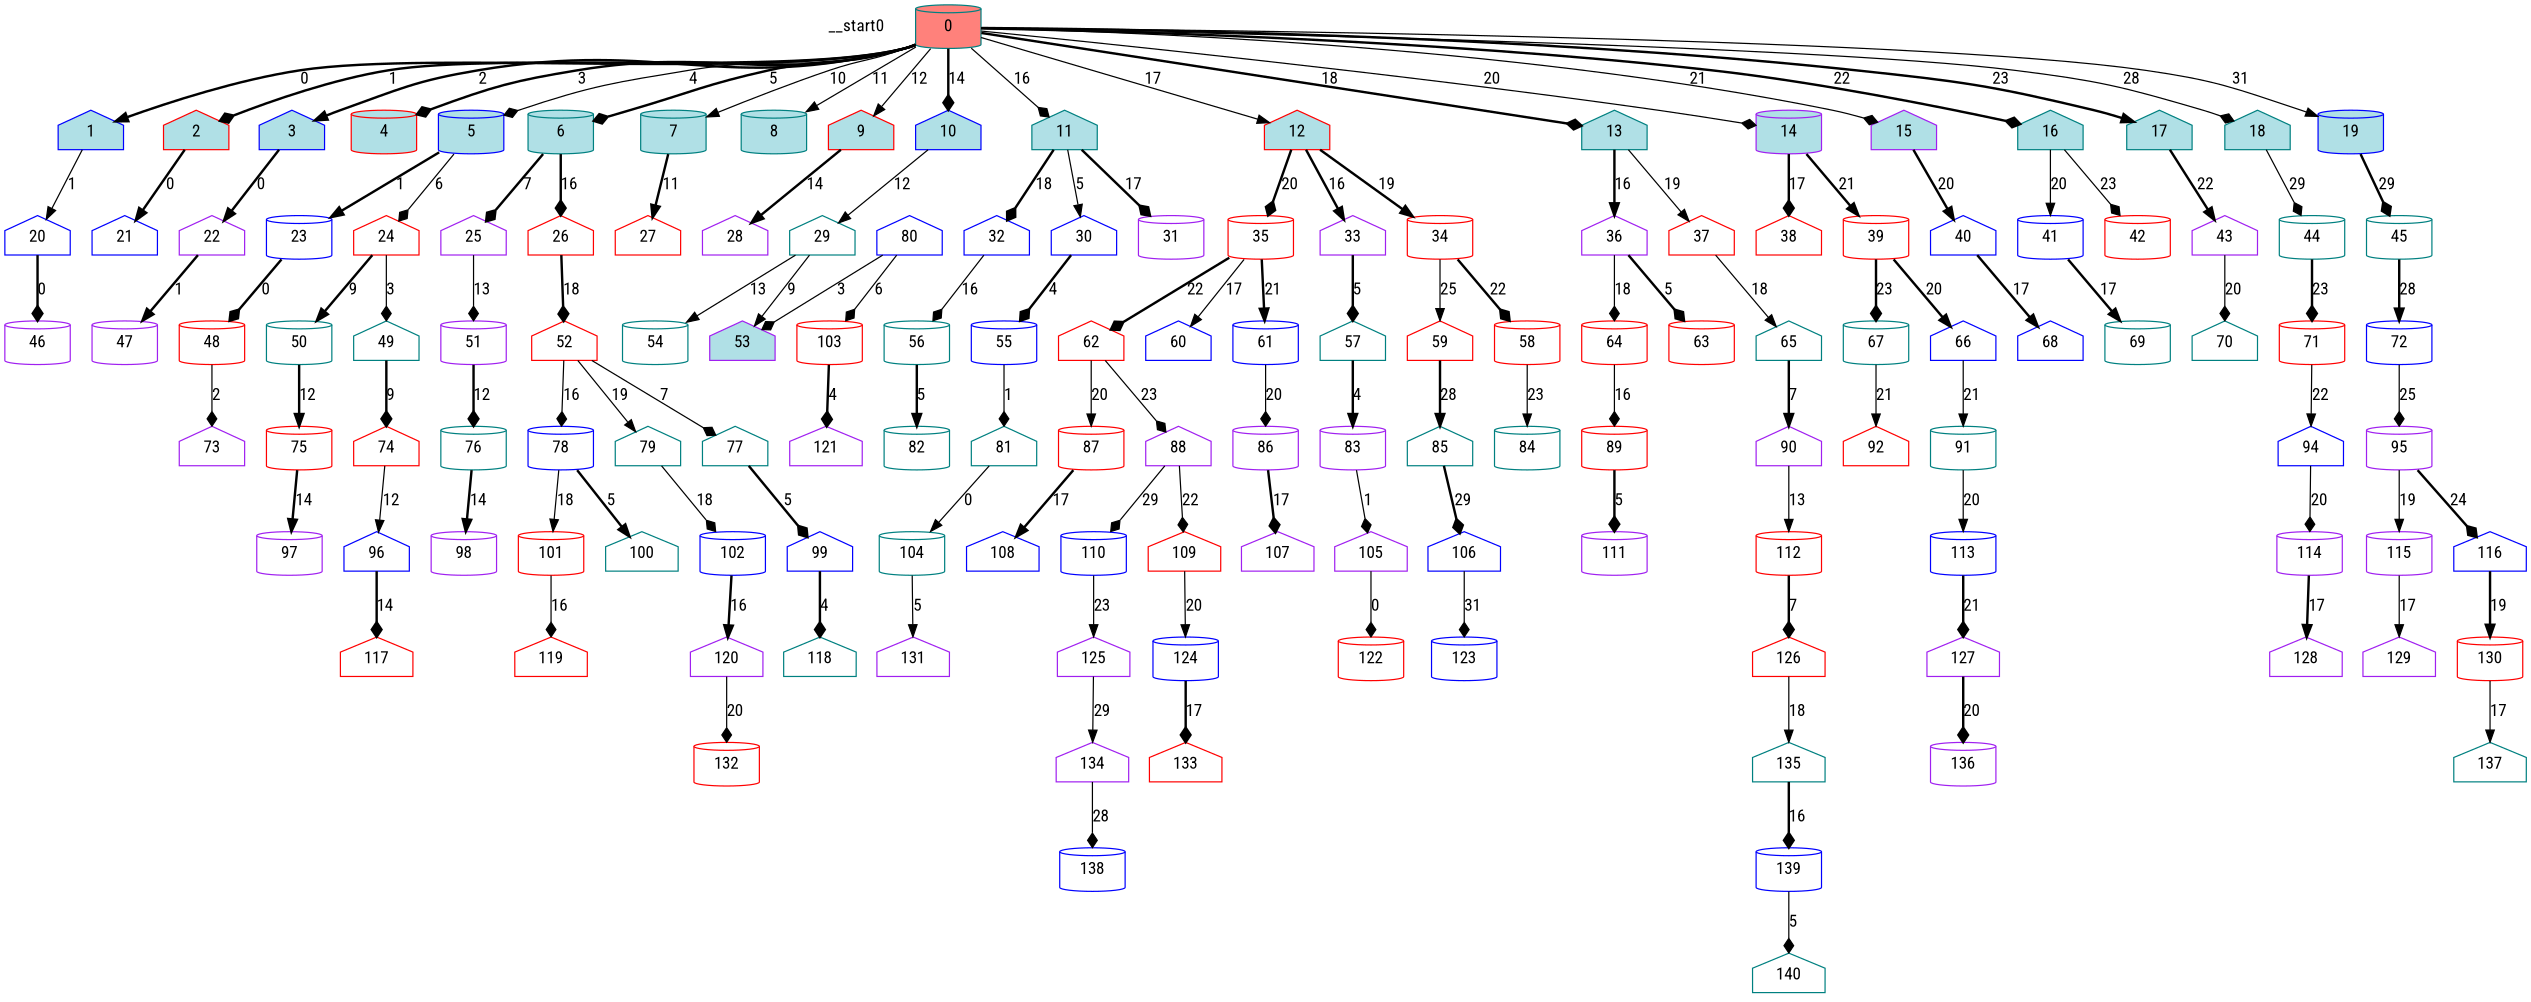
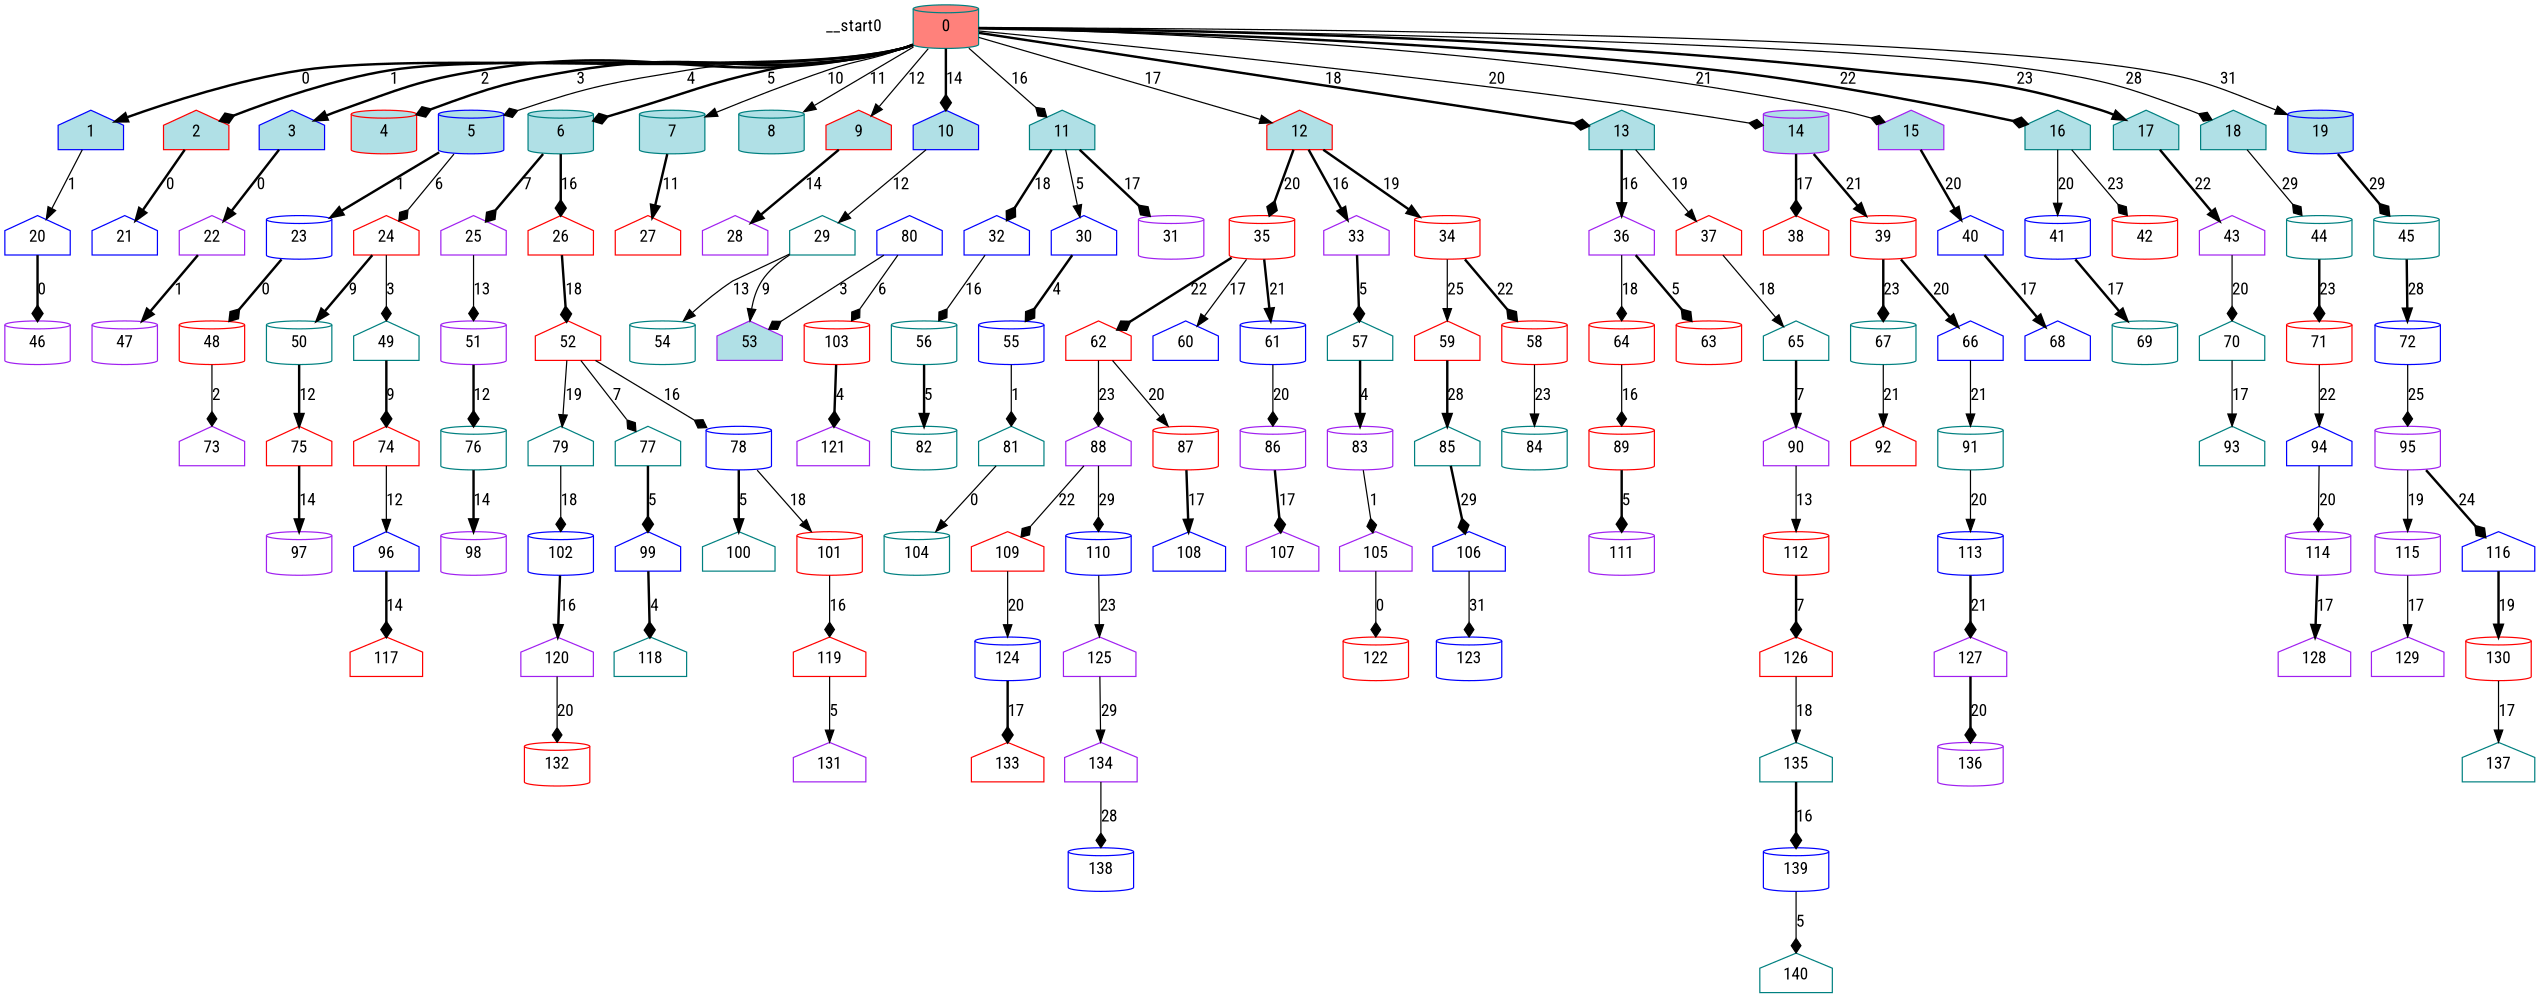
(299, 448) -> (299, 448)
none -> (2232, 448)
(912, 600) -> (830, 703)
